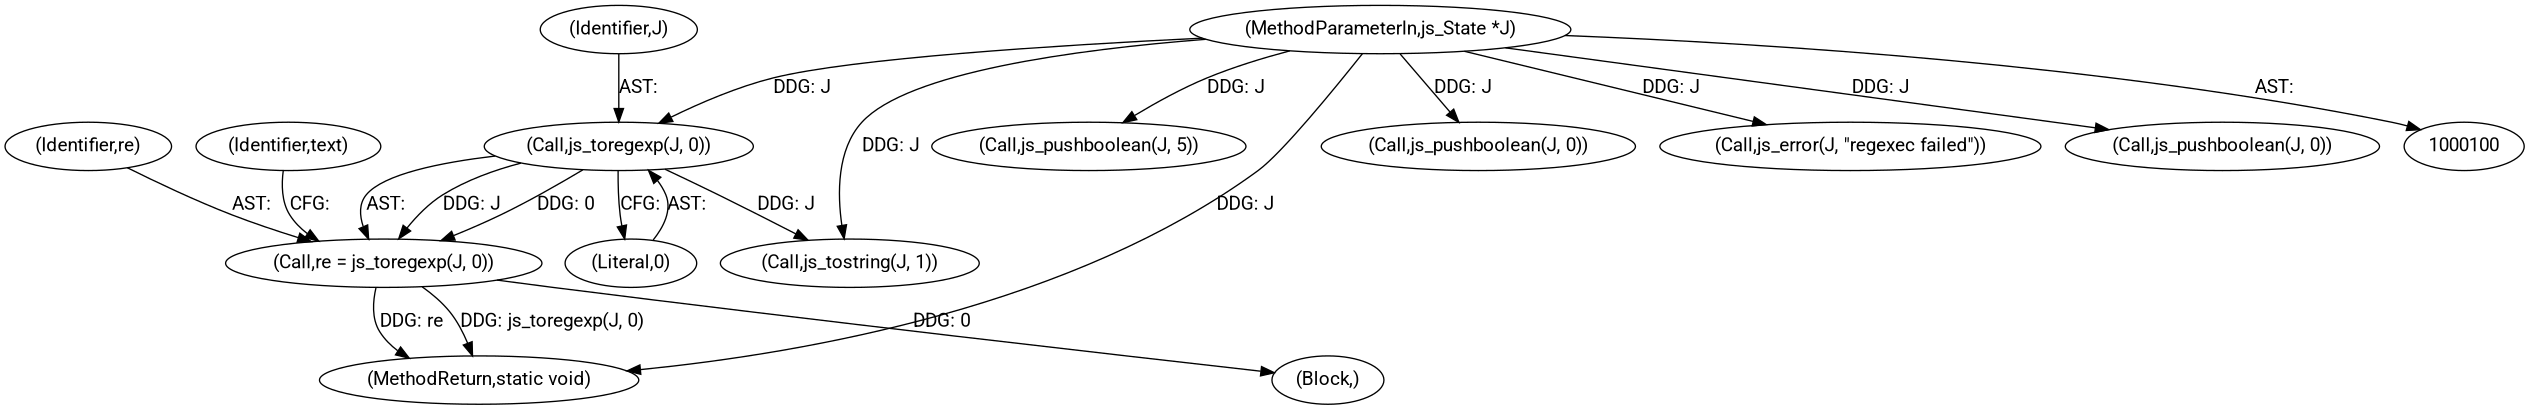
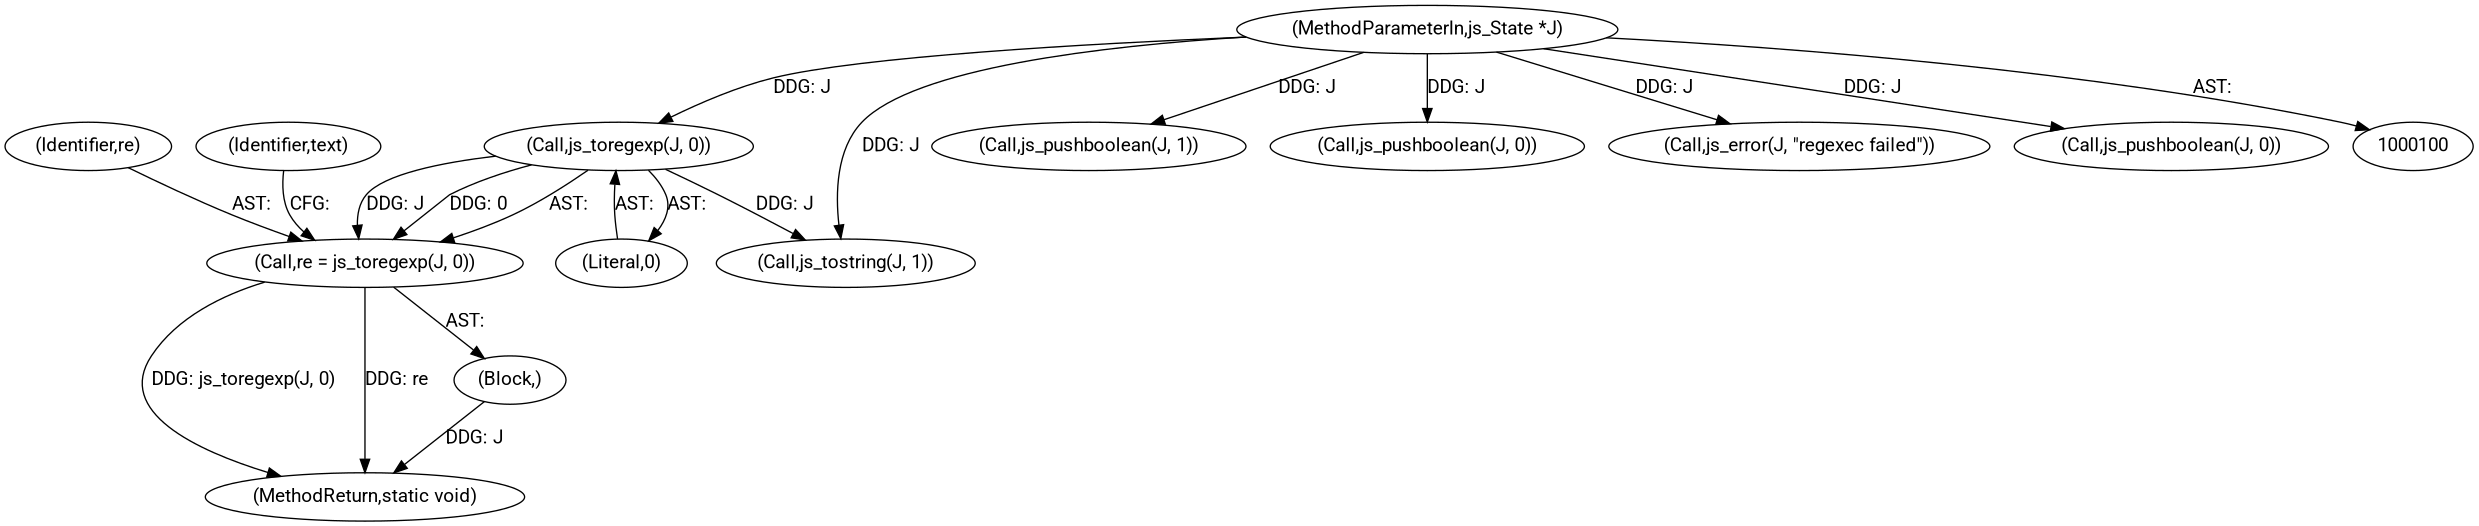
(619, 30) -> none
(1089, 146) -> (1089, 146)
(643, 205) -> (690, 205)
(1037, 284) -> (444, 433)
(942, 322) -> (468, 322)
